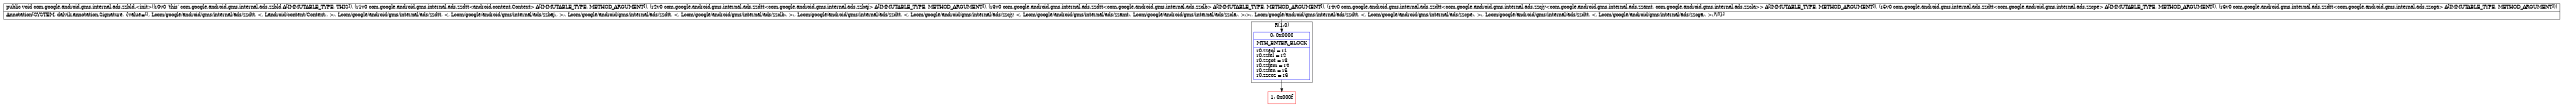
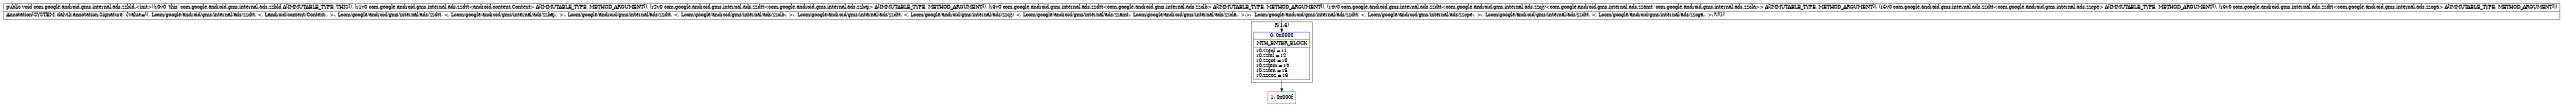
(1282, 26) -> (1282, 26)
